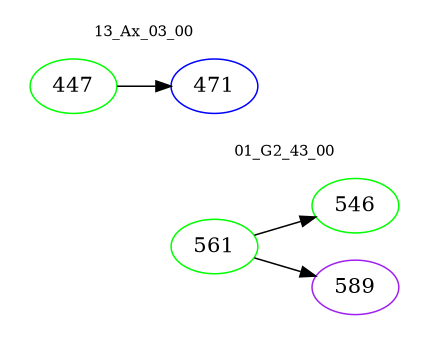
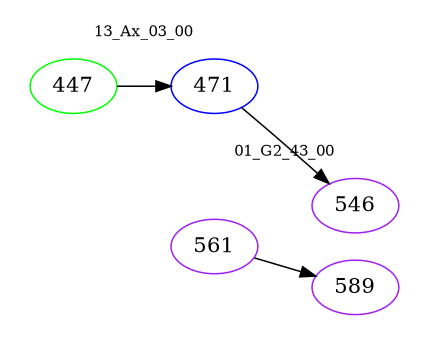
(355, 206) -> (355, 206)
(278, 228) -> (287, 147)
(214, 247) -> (214, 247)
